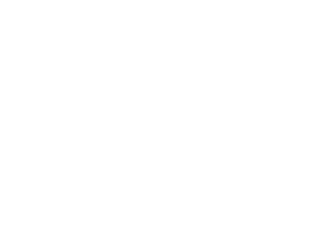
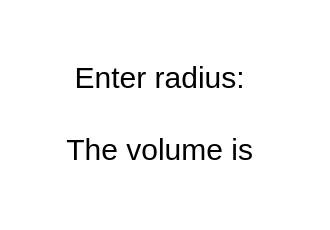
none -> (164, 114)
